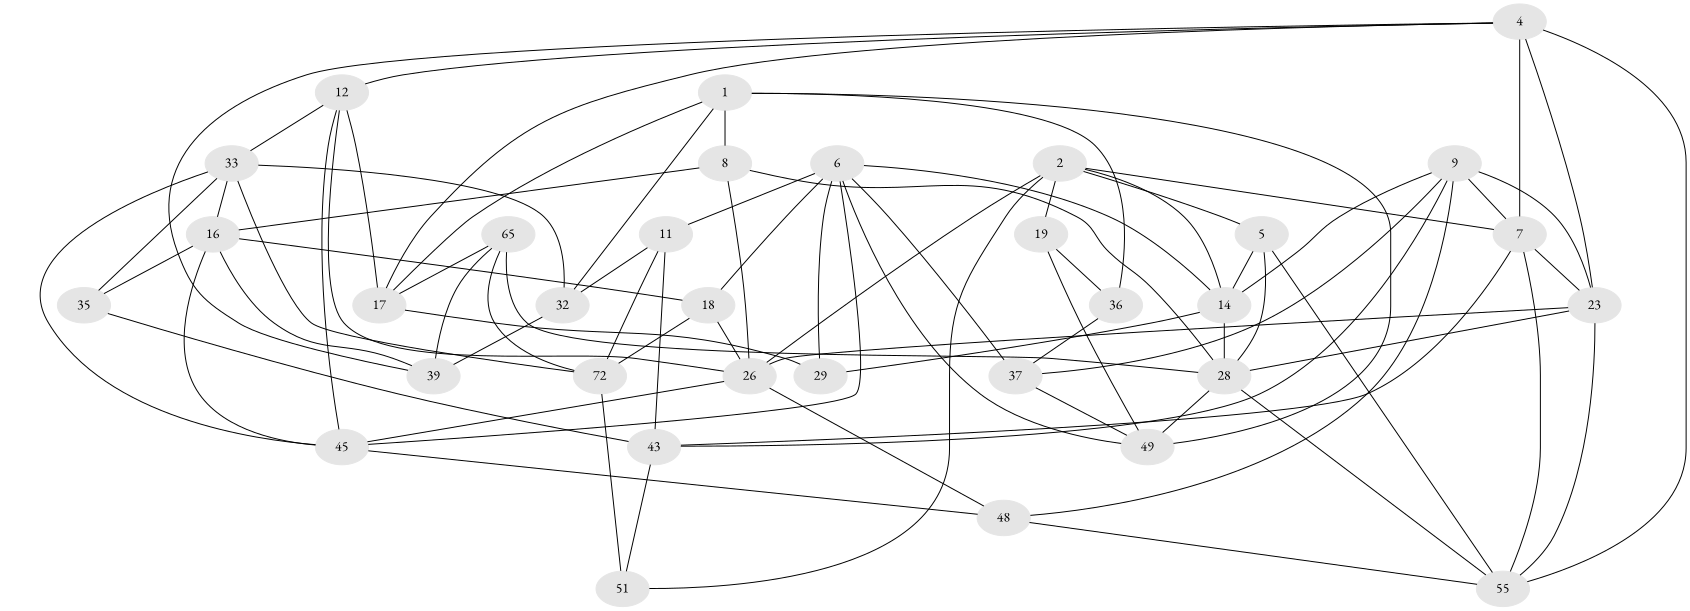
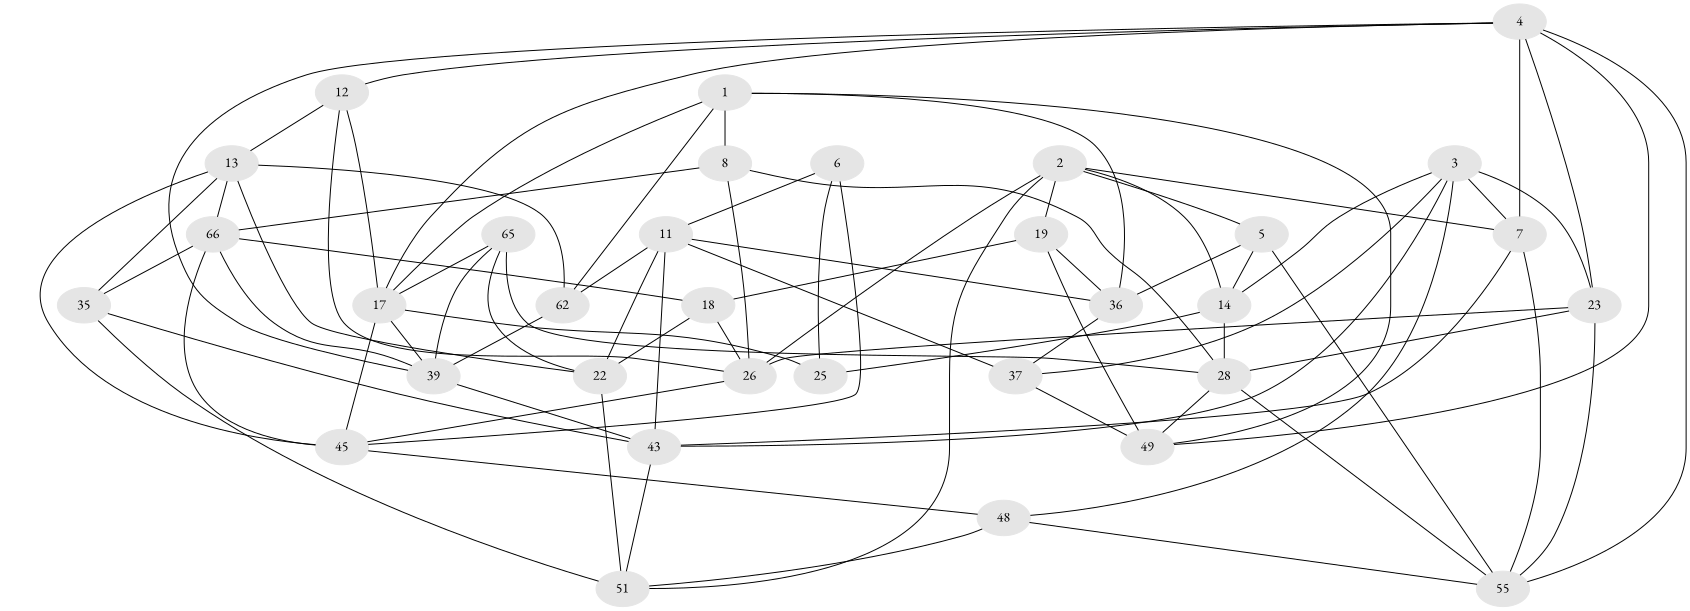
(232, 163) -> (232, 163)
(1455, 163) -> (1455, 163)
(1041, 193) -> none
(771, 233) -> (861, 273)
(213, 234) -> (213, 234)
(931, 267) -> (833, 302)
(322, 270) -> (361, 376)
(1557, 270) -> none
none -> (911, 273)
(563, 305) -> (563, 305)
(1263, 310) -> (1189, 270)
none -> (406, 340)
(956, 372) -> (1583, 371)
(600, 376) -> (600, 376)
(821, 376) -> (821, 376)
none -> (531, 408)
(882, 450) -> (784, 571)
none -> (332, 480)
